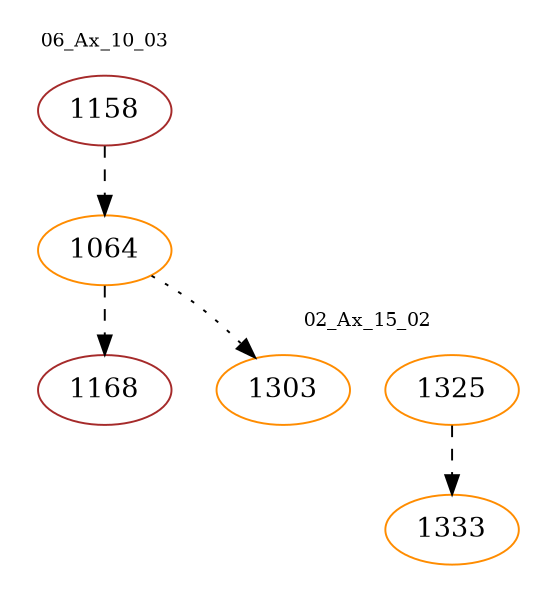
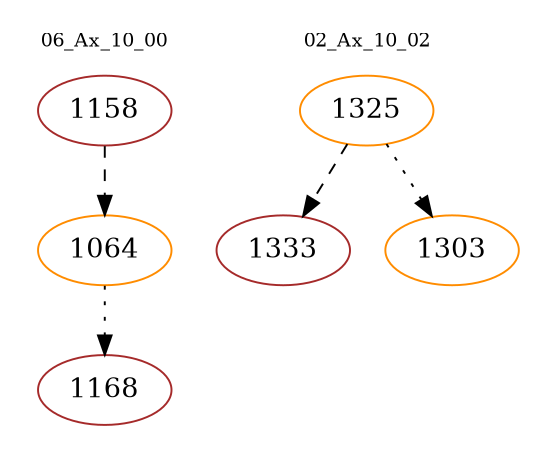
(105, 42) -> (105, 42)
(105, 311) -> (105, 311)
(214, 319) -> (404, 172)
(368, 321) -> (368, 42)
(452, 530) -> (283, 250)
